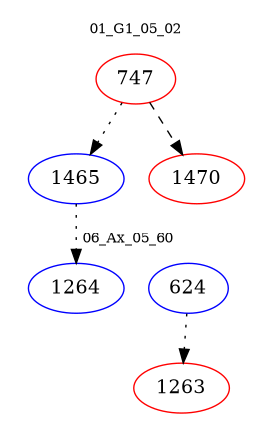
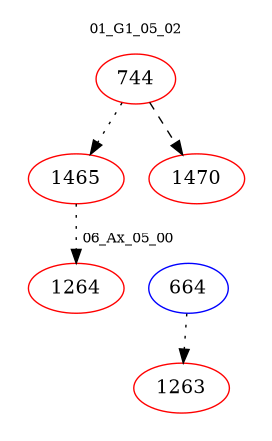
(136, 79) -> (136, 79)
(76, 179) -> (76, 179)
(128, 239) -> (128, 239)
(76, 288) -> (76, 288)
(189, 288) -> (189, 288)
